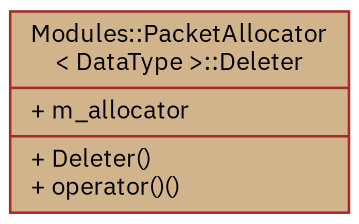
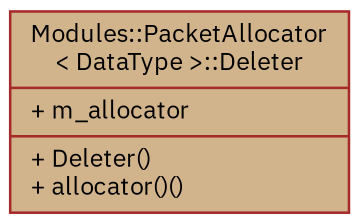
(106, 187) -> (108, 187)
